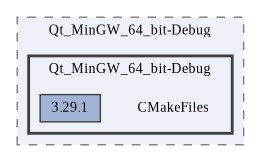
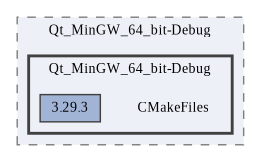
(70, 108) -> (70, 108)
